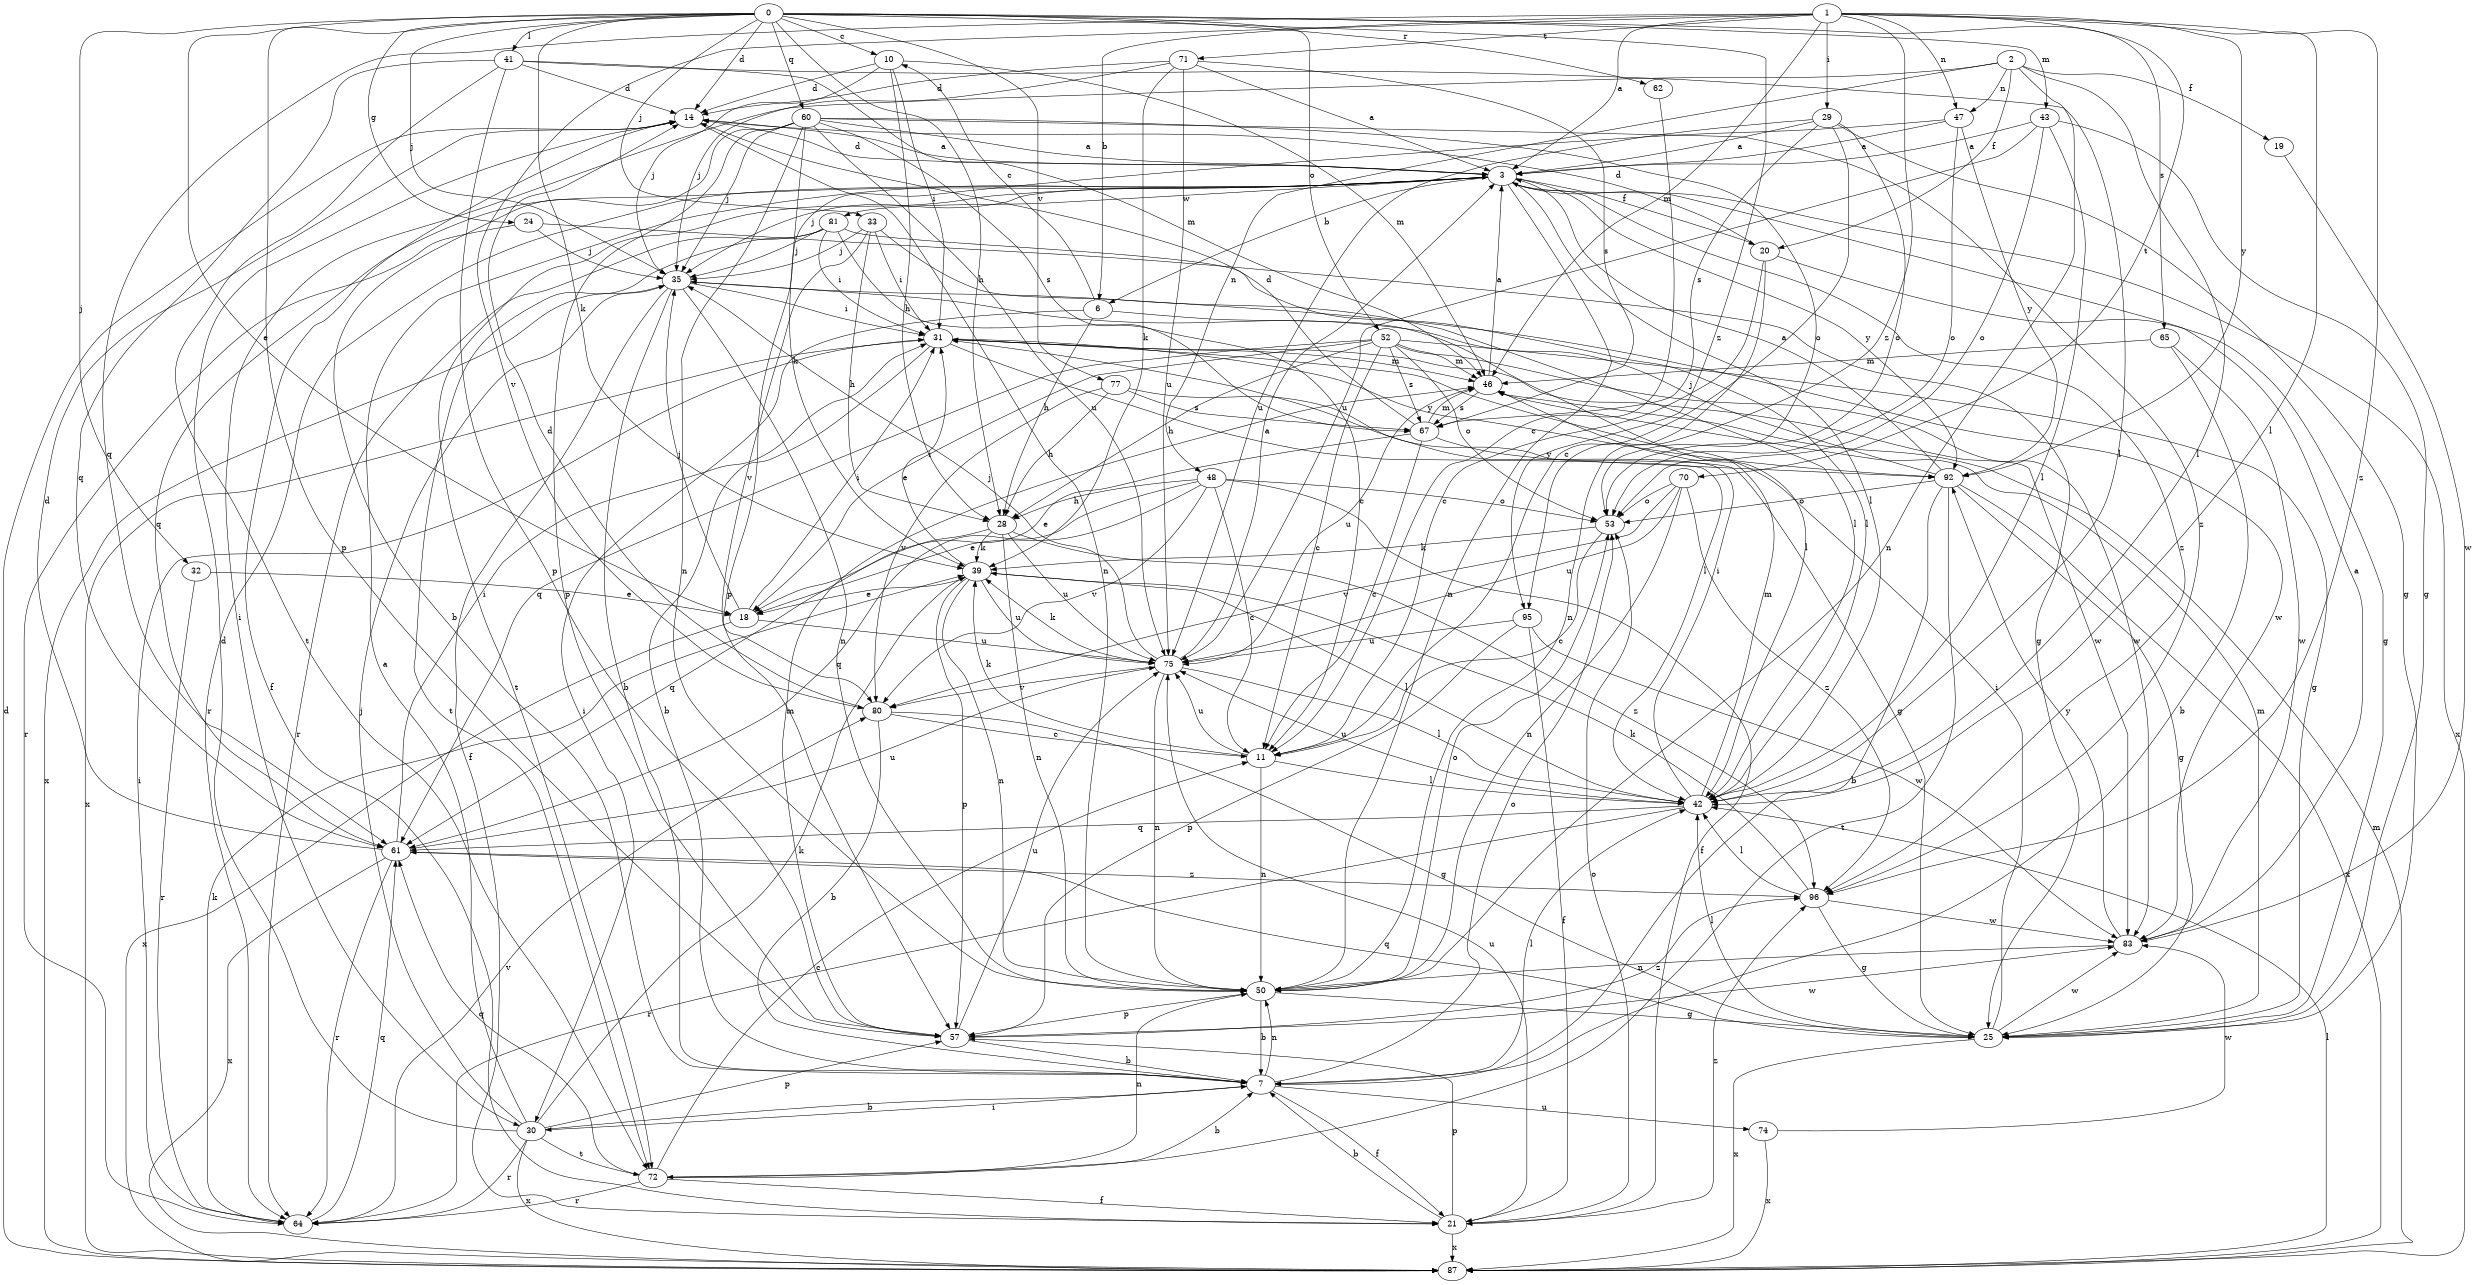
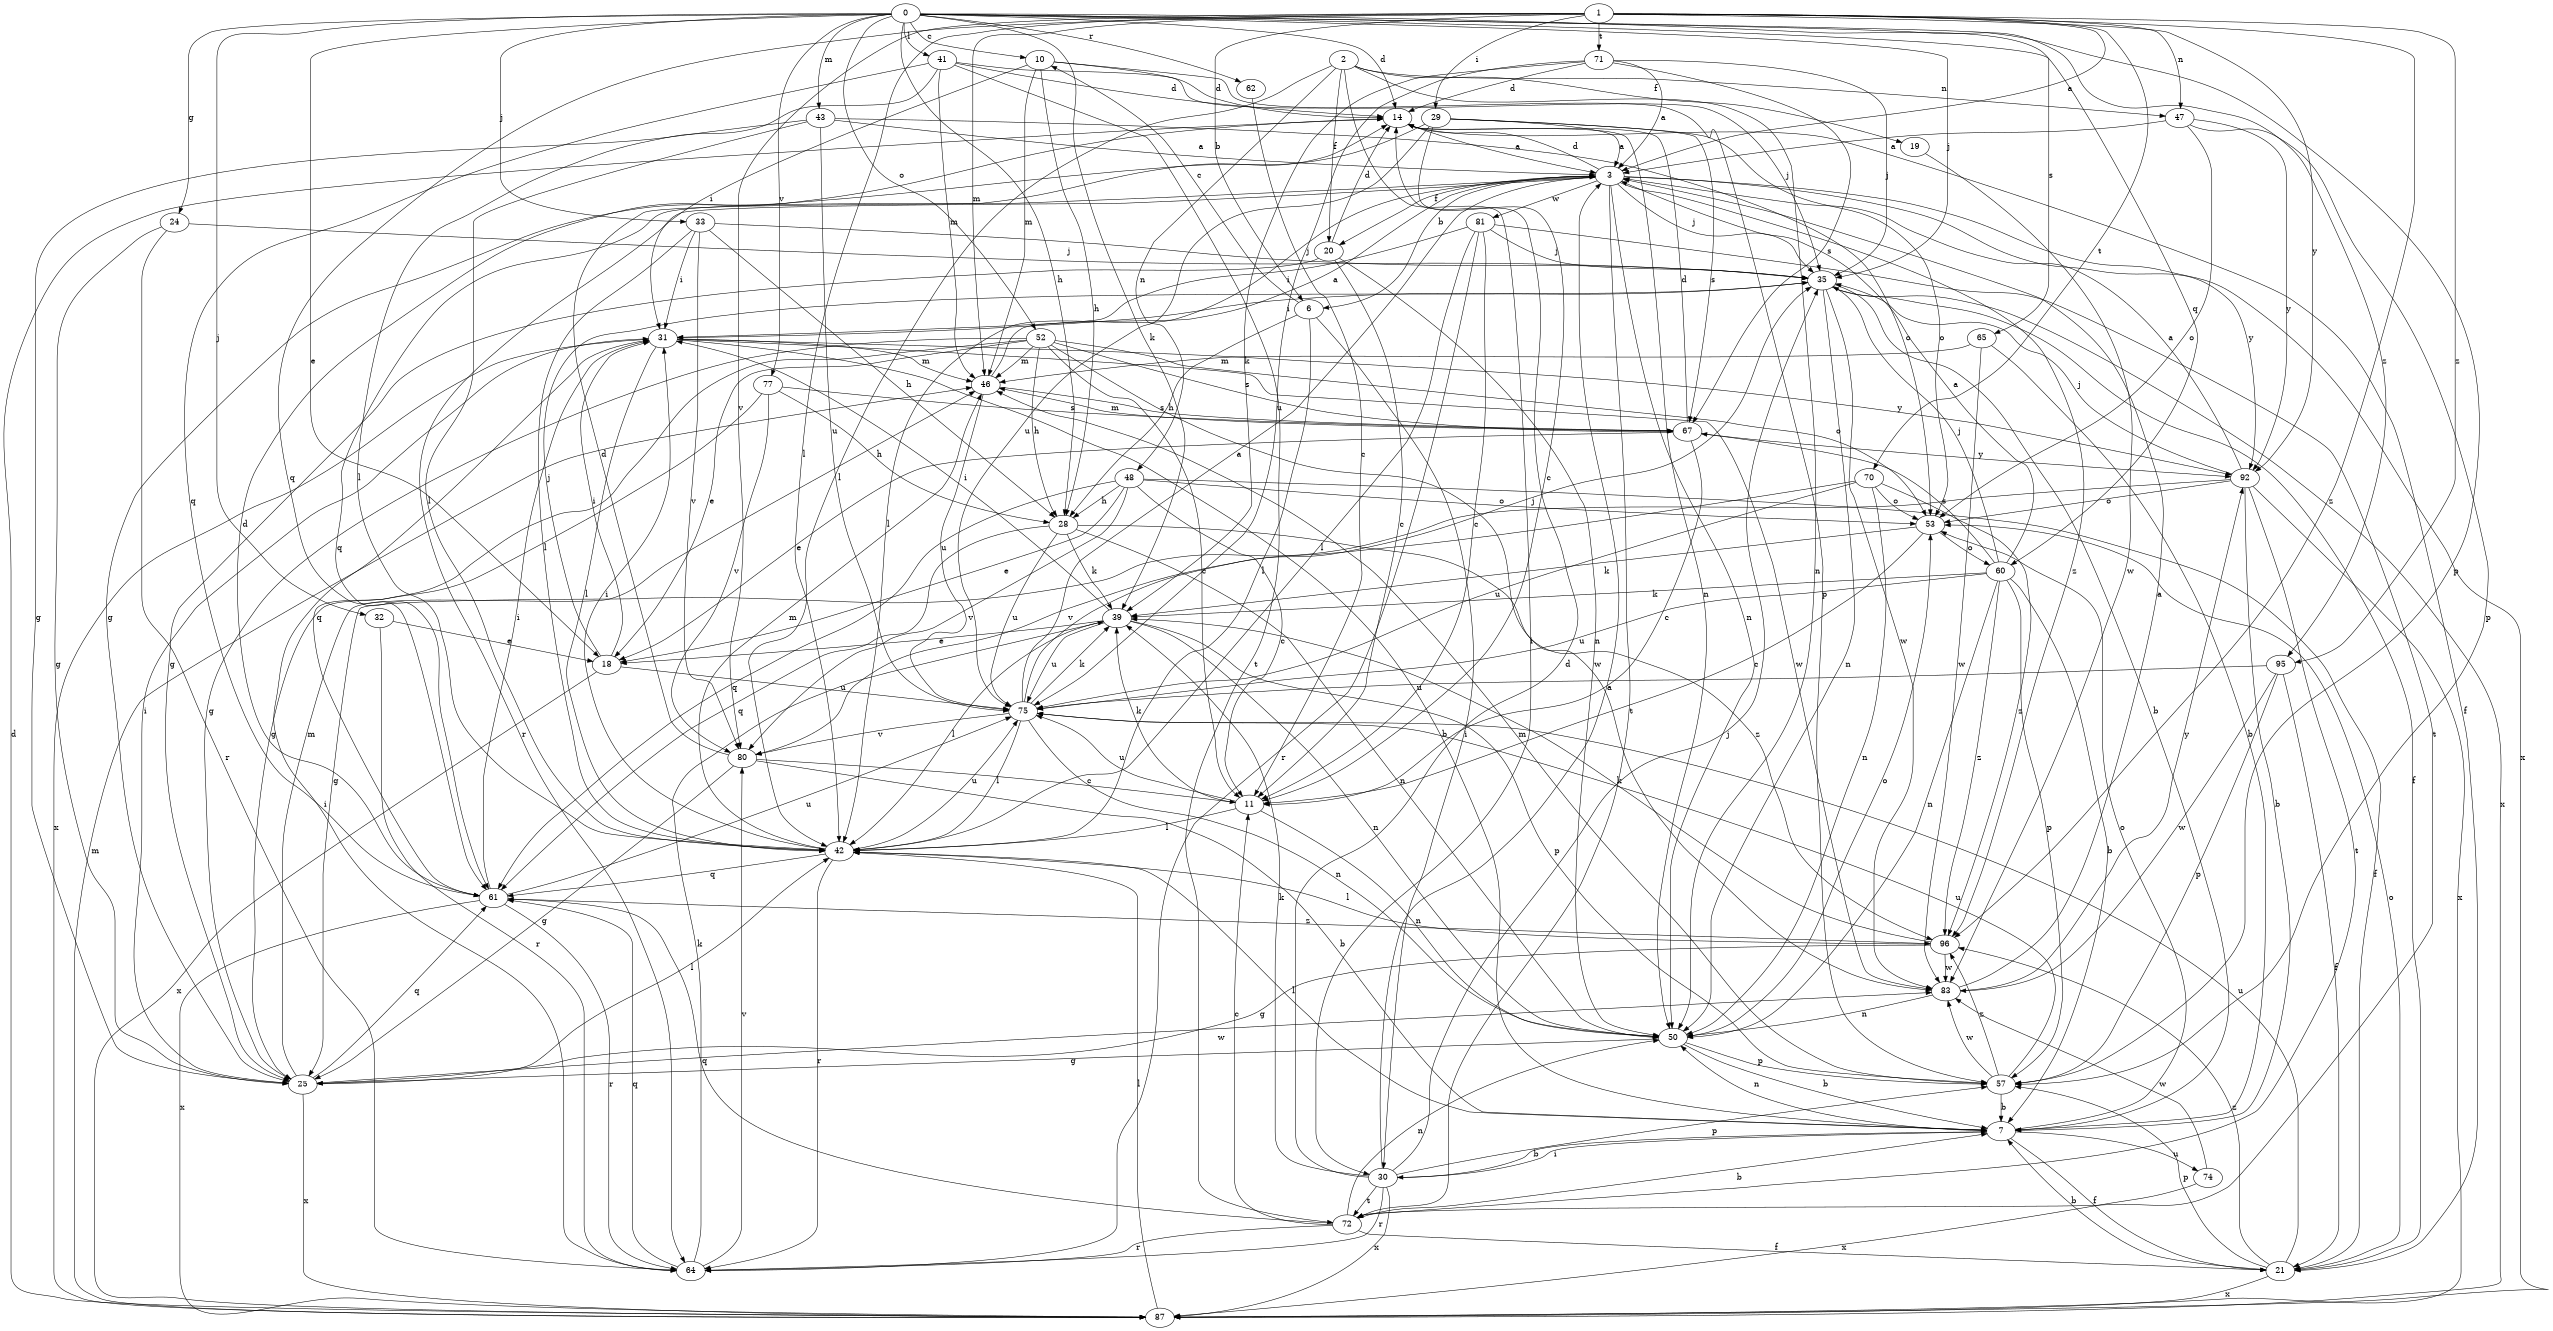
(1527, 149) -> (1962, 548)
